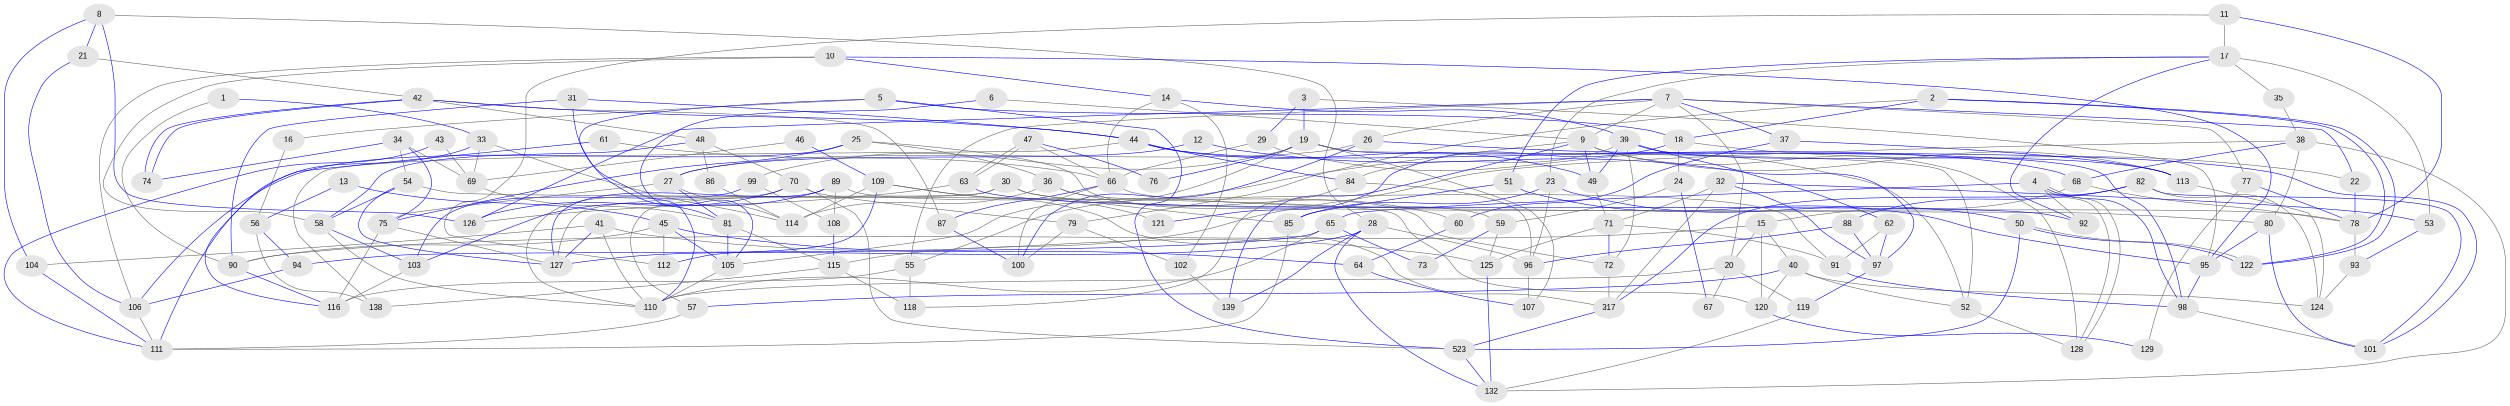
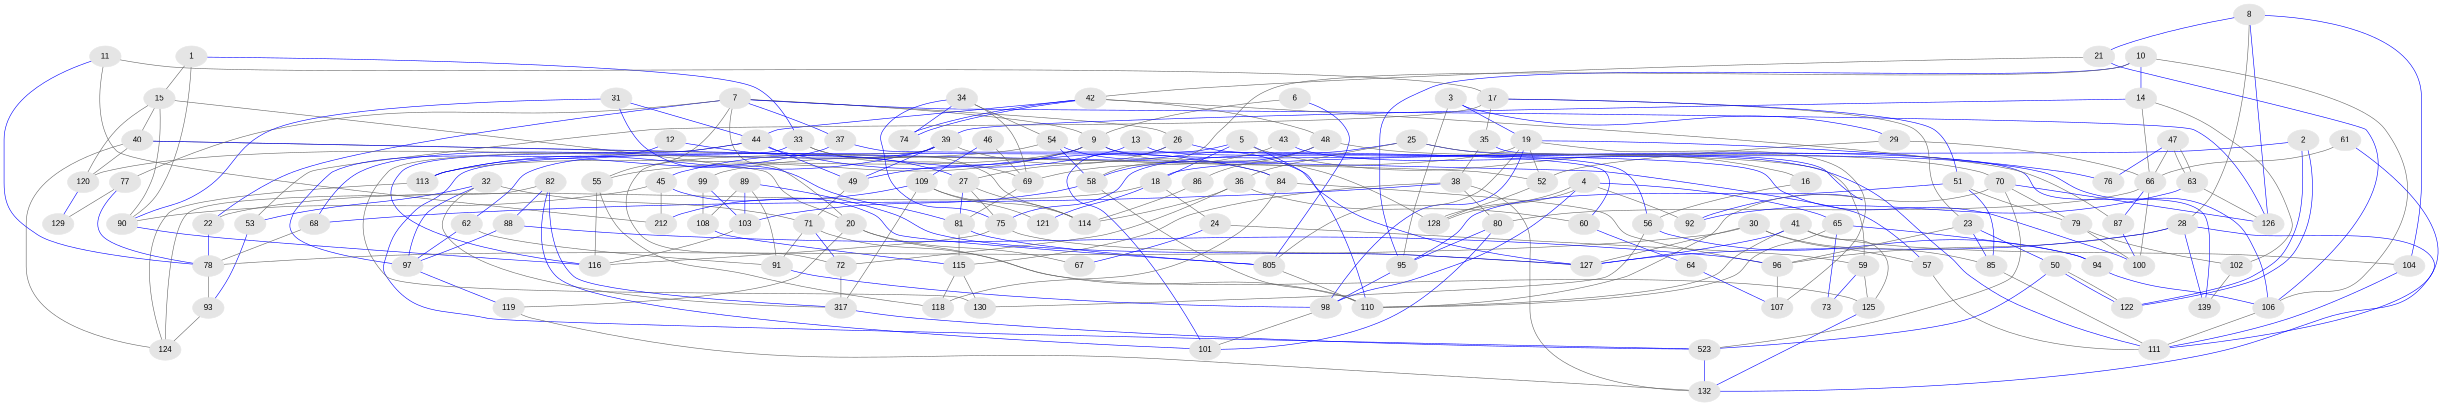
(2058, 124) -> (1766, 158)
(1499, 138) -> (2004, 202)
(1987, 206) -> (175, 77)
(1010, 252) -> none
(664, 266) -> (661, 224)
(728, 266) -> (1269, 266)
(376, 308) -> (980, 308)
